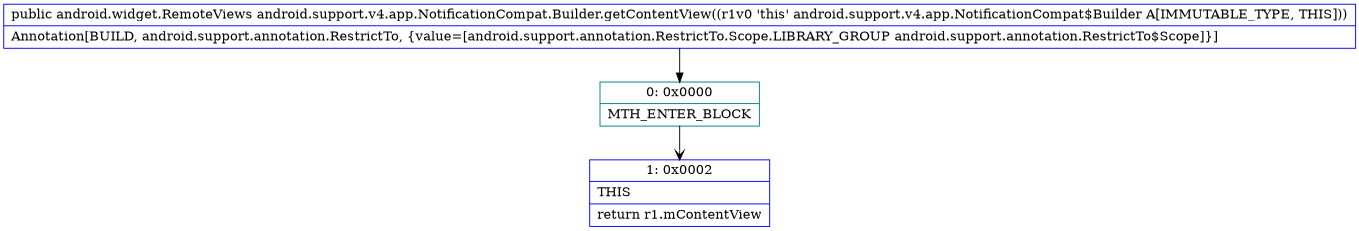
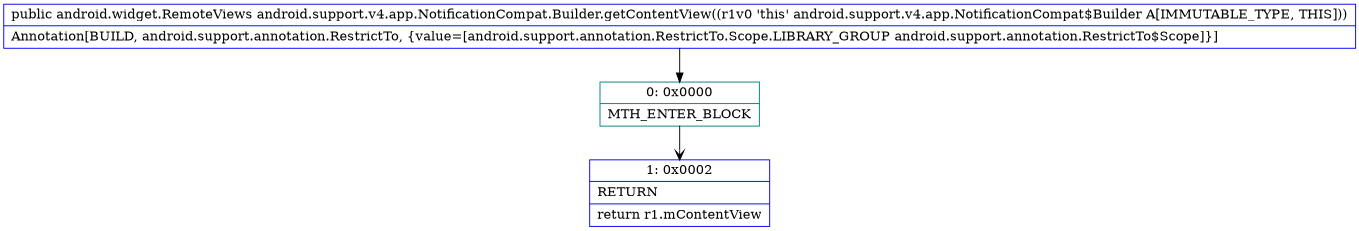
(615, 192) -> (628, 192)
